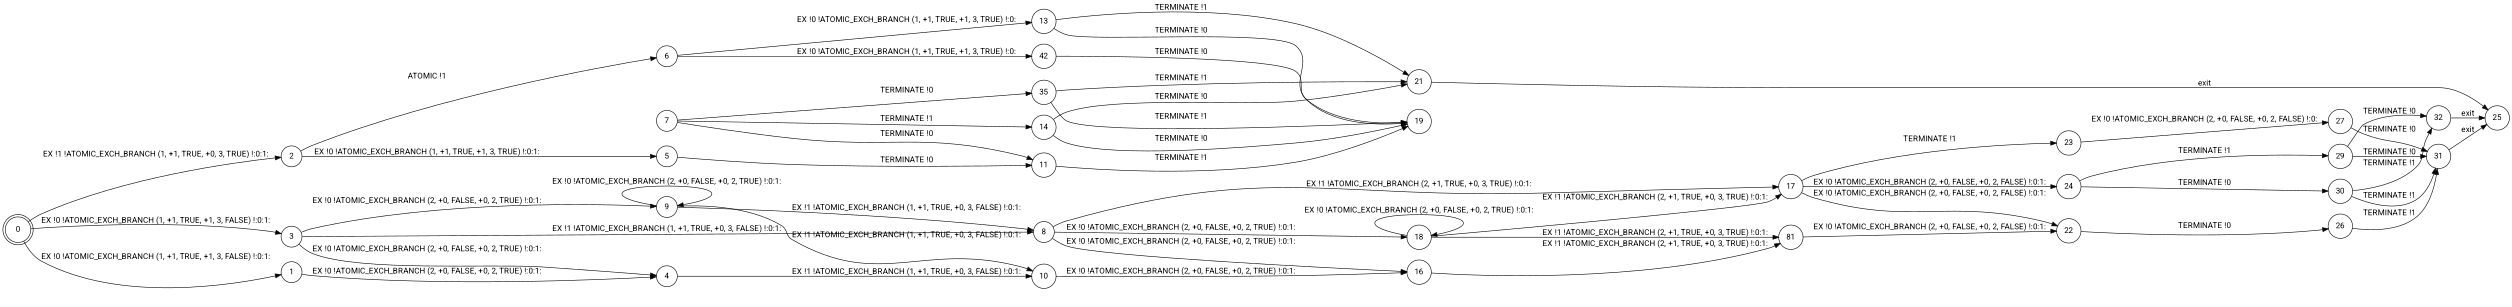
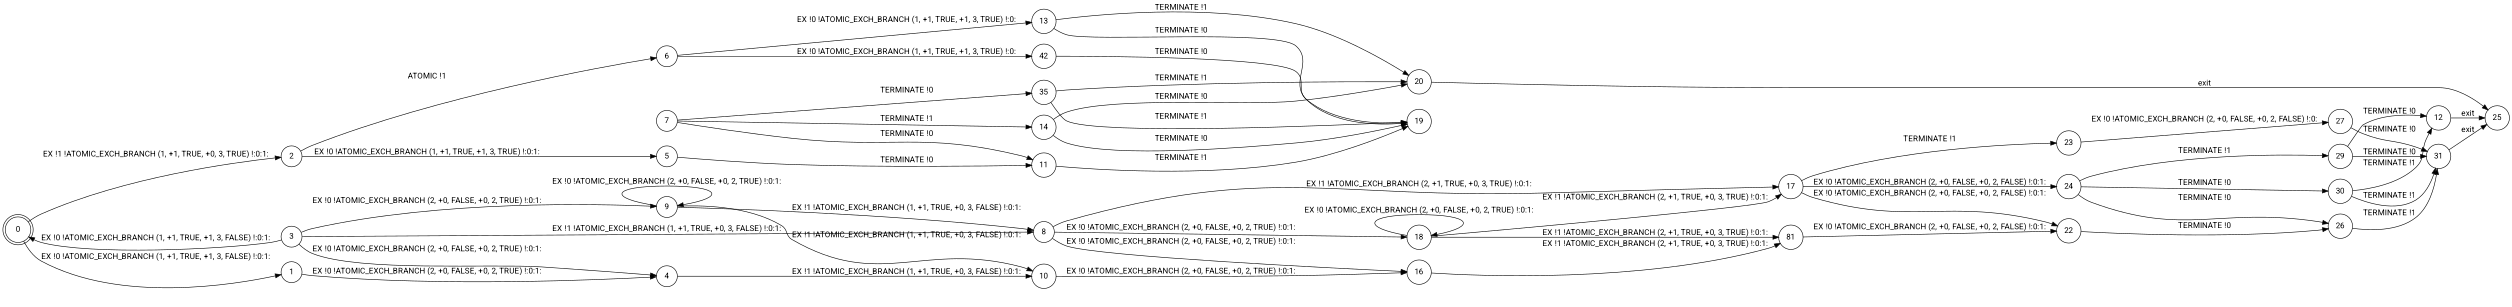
(1419, 82) -> (1419, 82)
(2439, 118) -> (2439, 118)
none -> (2198, 220)
(153, 225) -> (158, 250)
